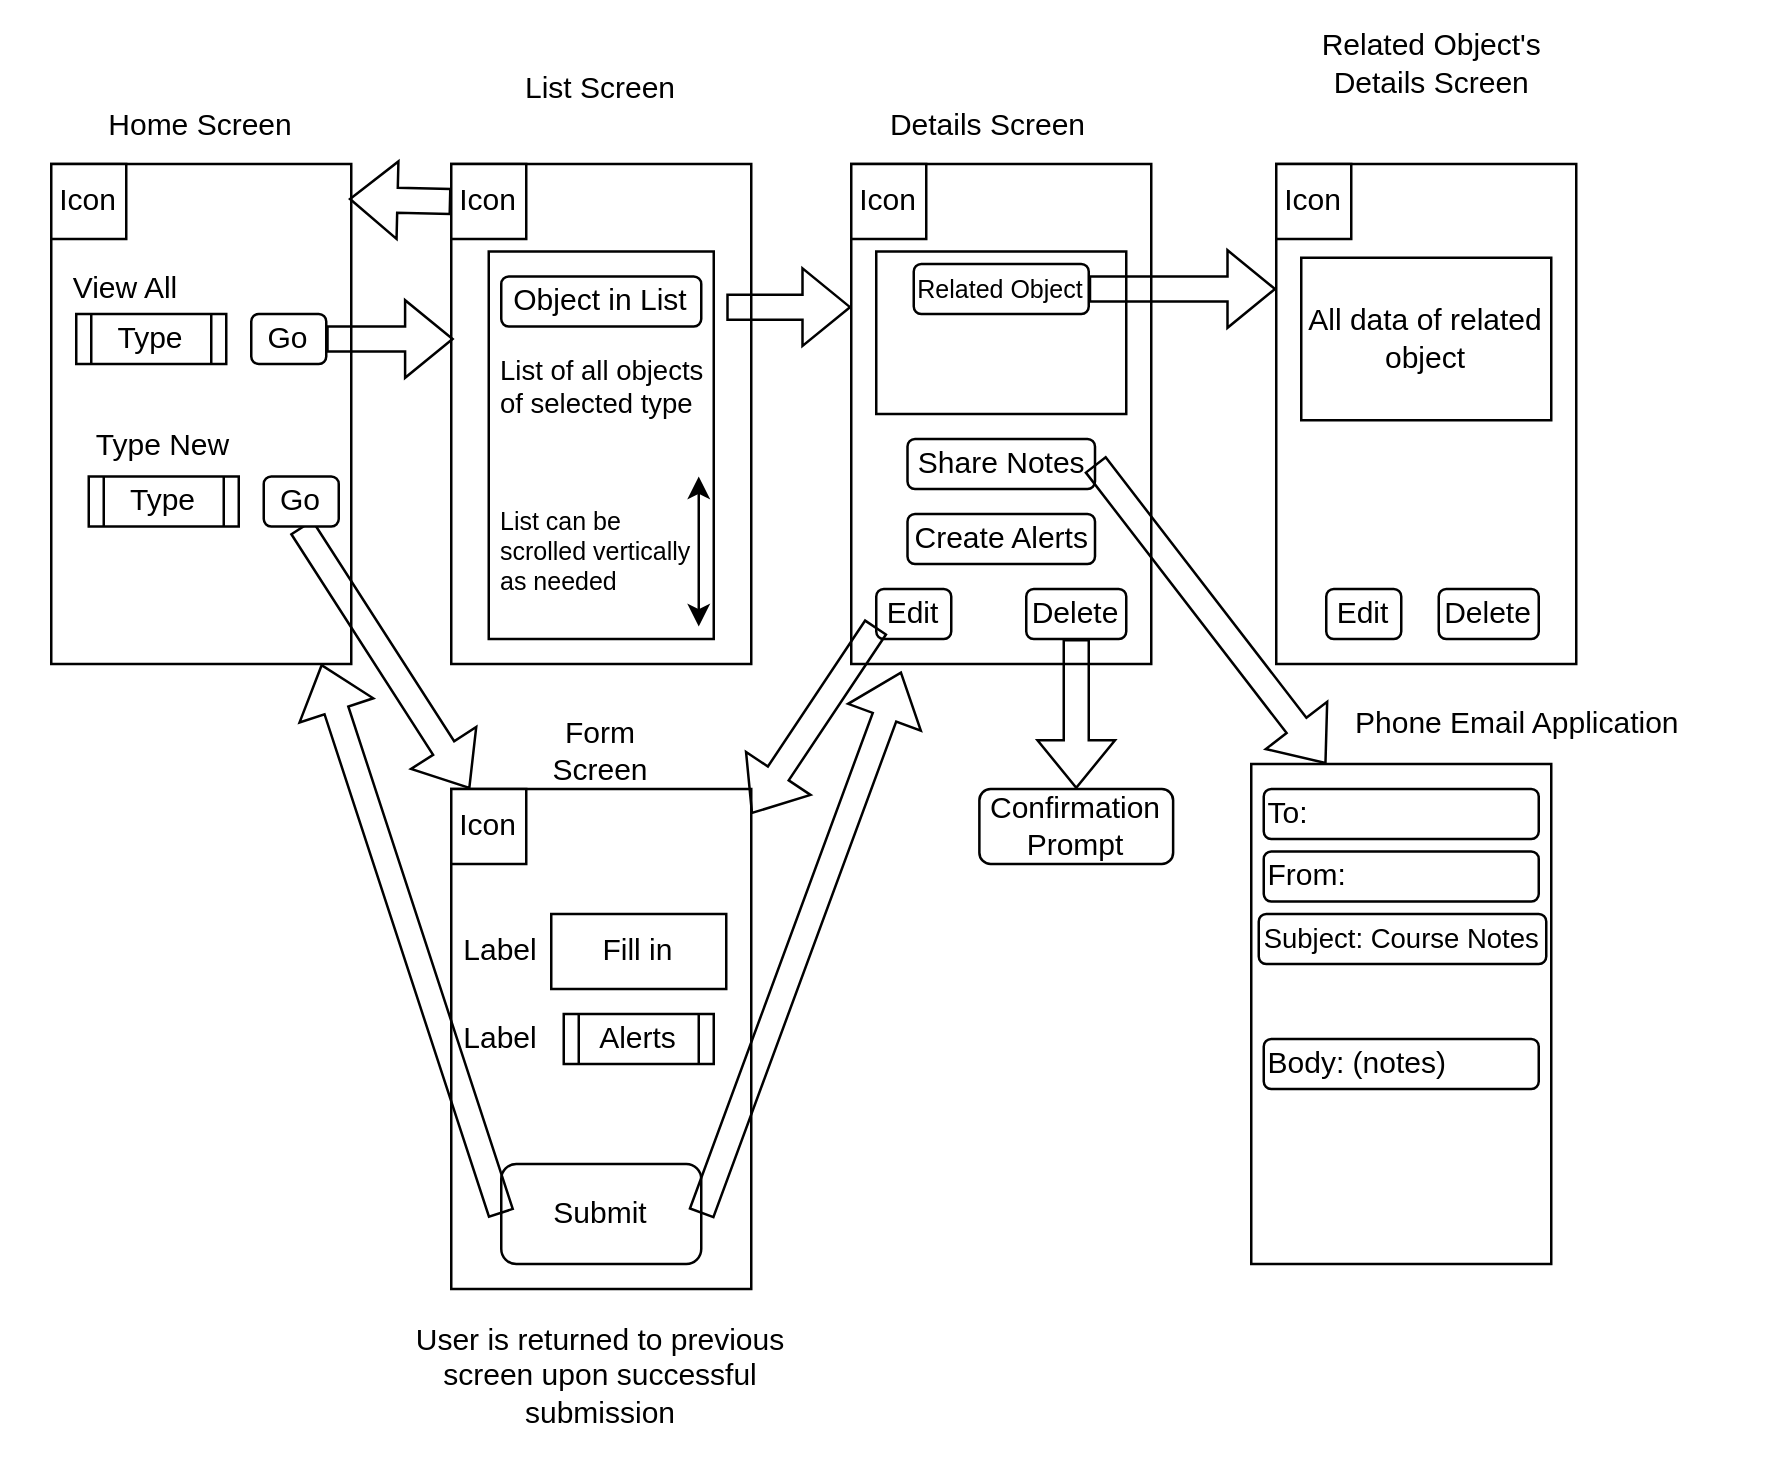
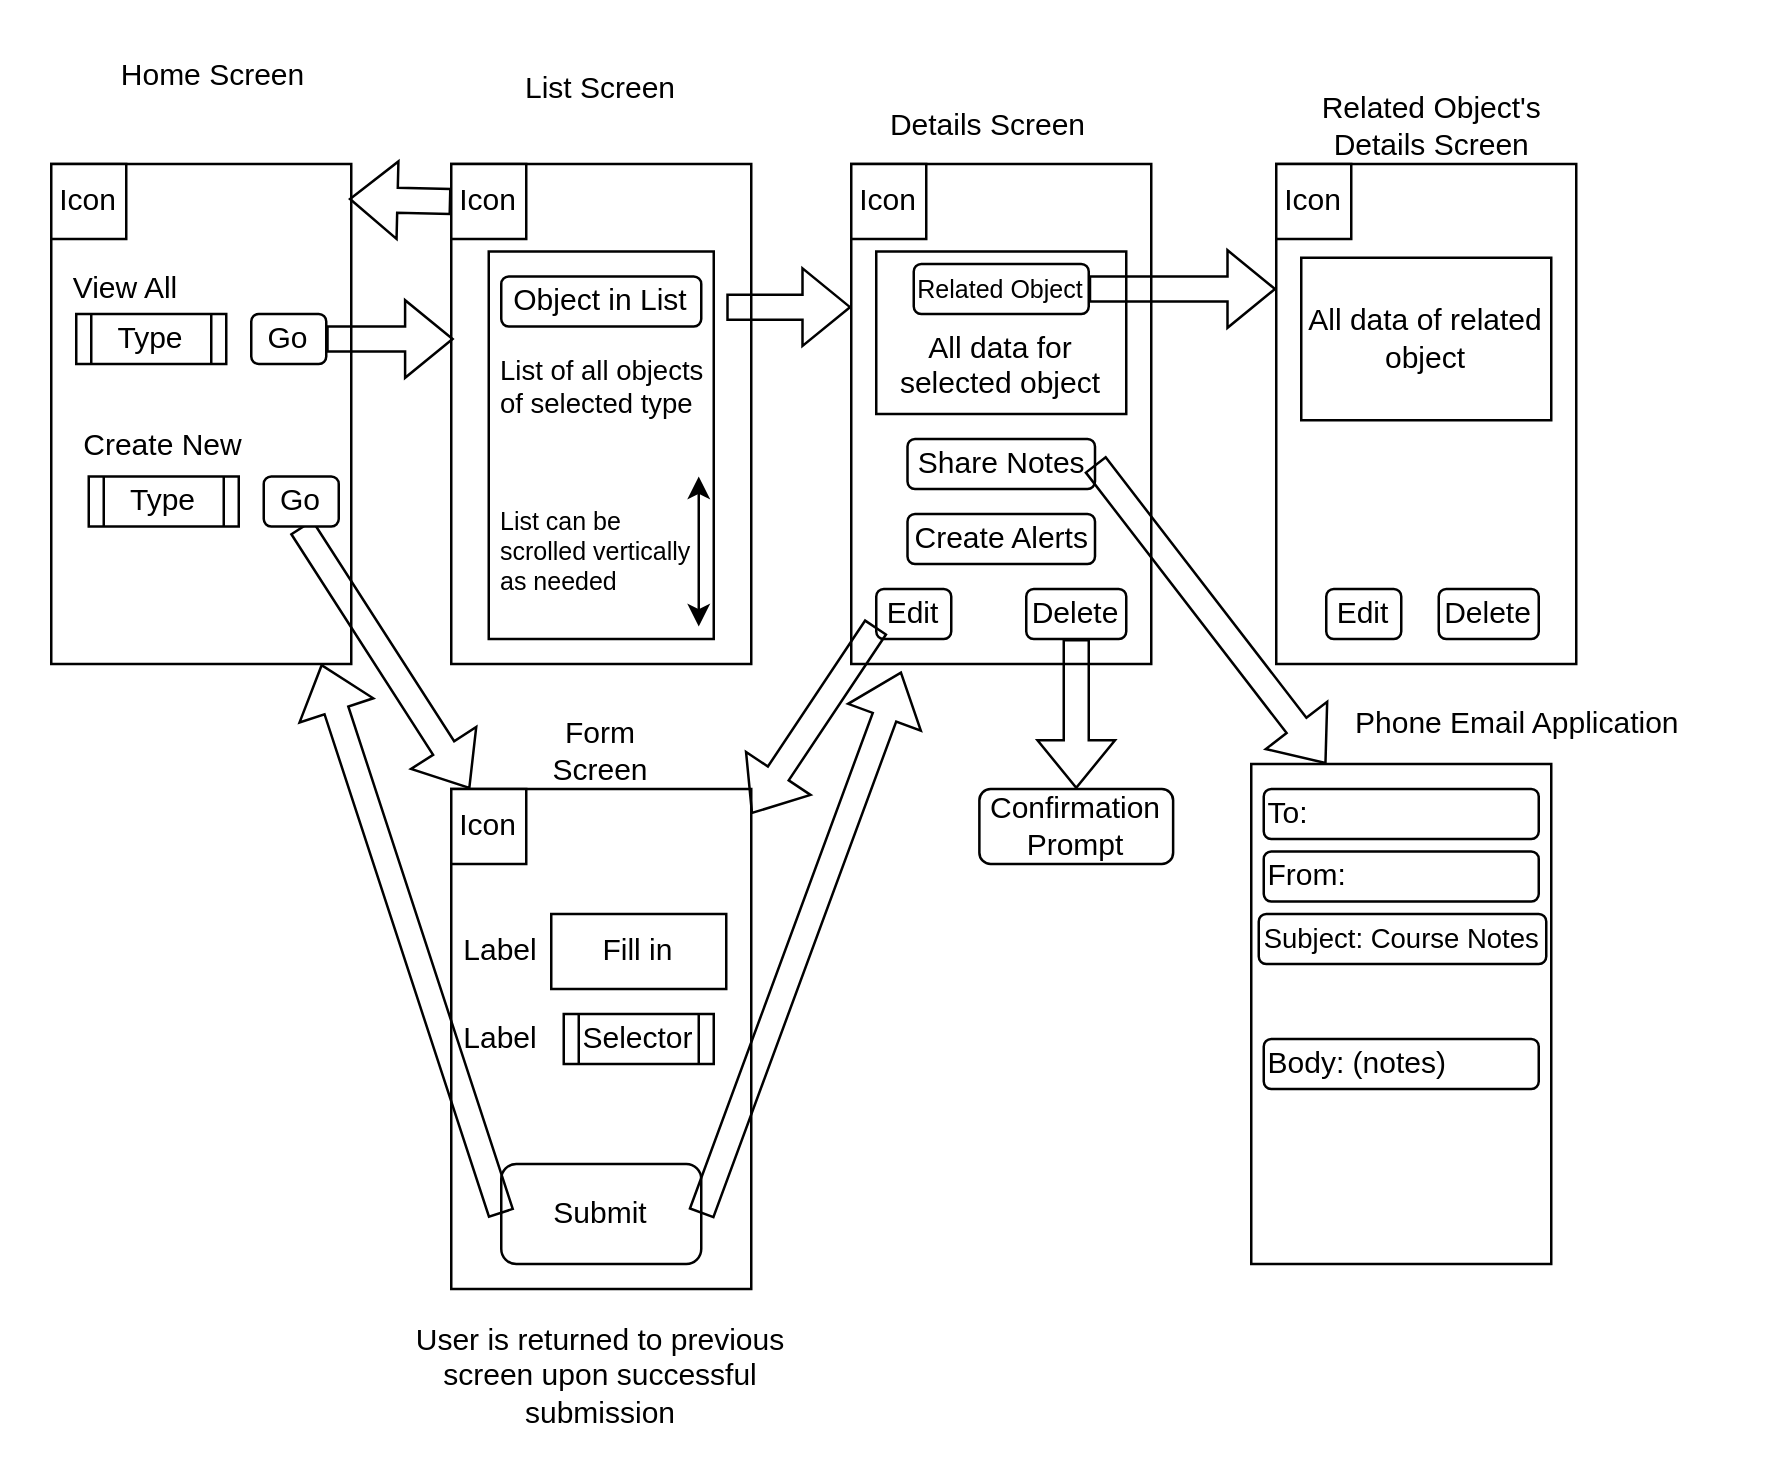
(1433, 64) -> (1433, 126)
(201, 126) -> (214, 76)
none -> (1001, 364)
(164, 446) -> (164, 446)
(639, 1039) -> (639, 1039)
